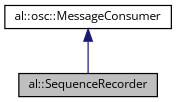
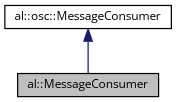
(88, 85) -> (88, 85)
